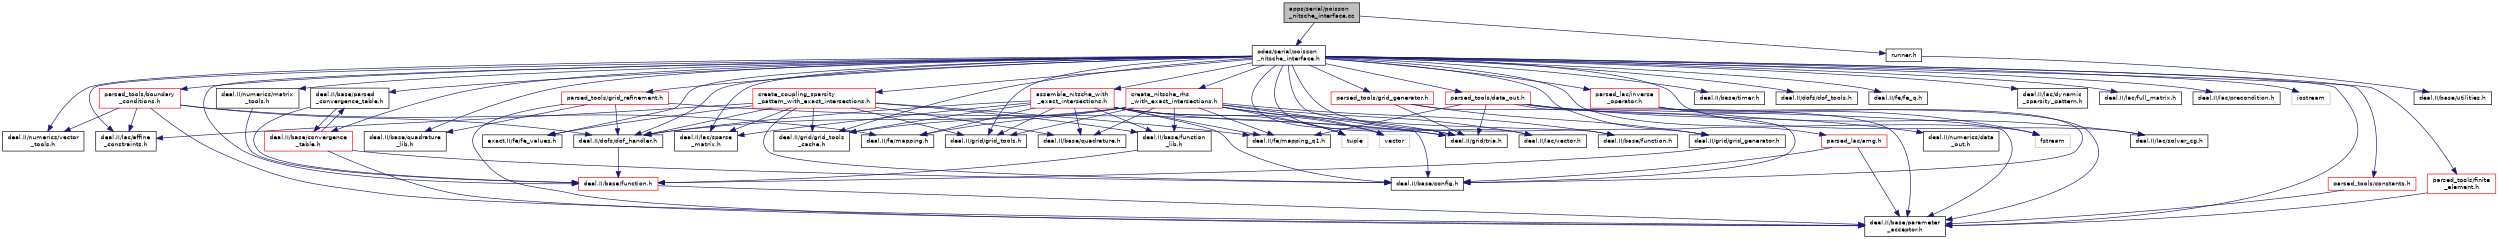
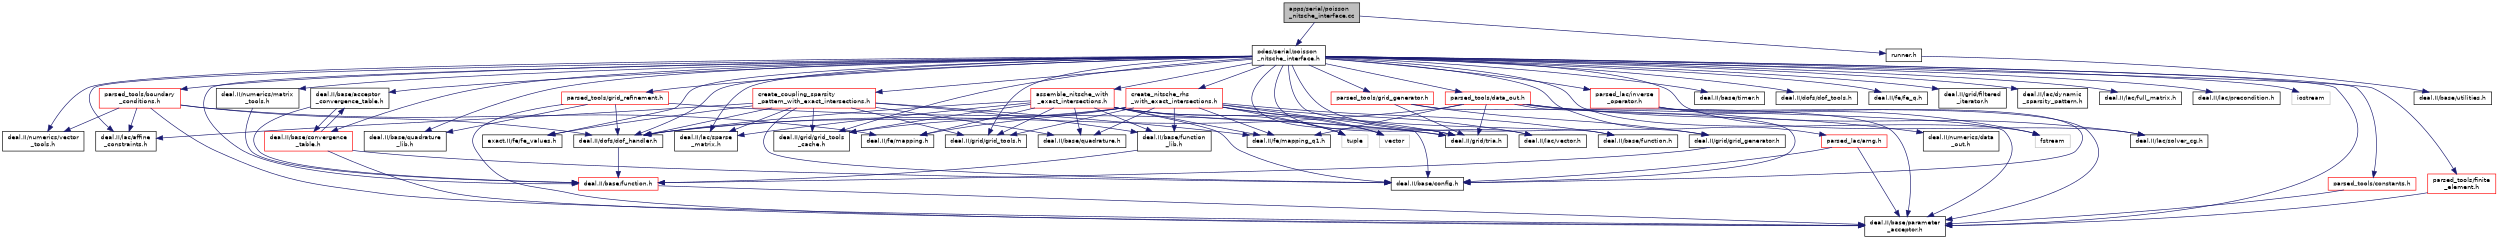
(350, 98) -> (350, 98)
none -> (1973, 98)
none -> (1220, 123)
